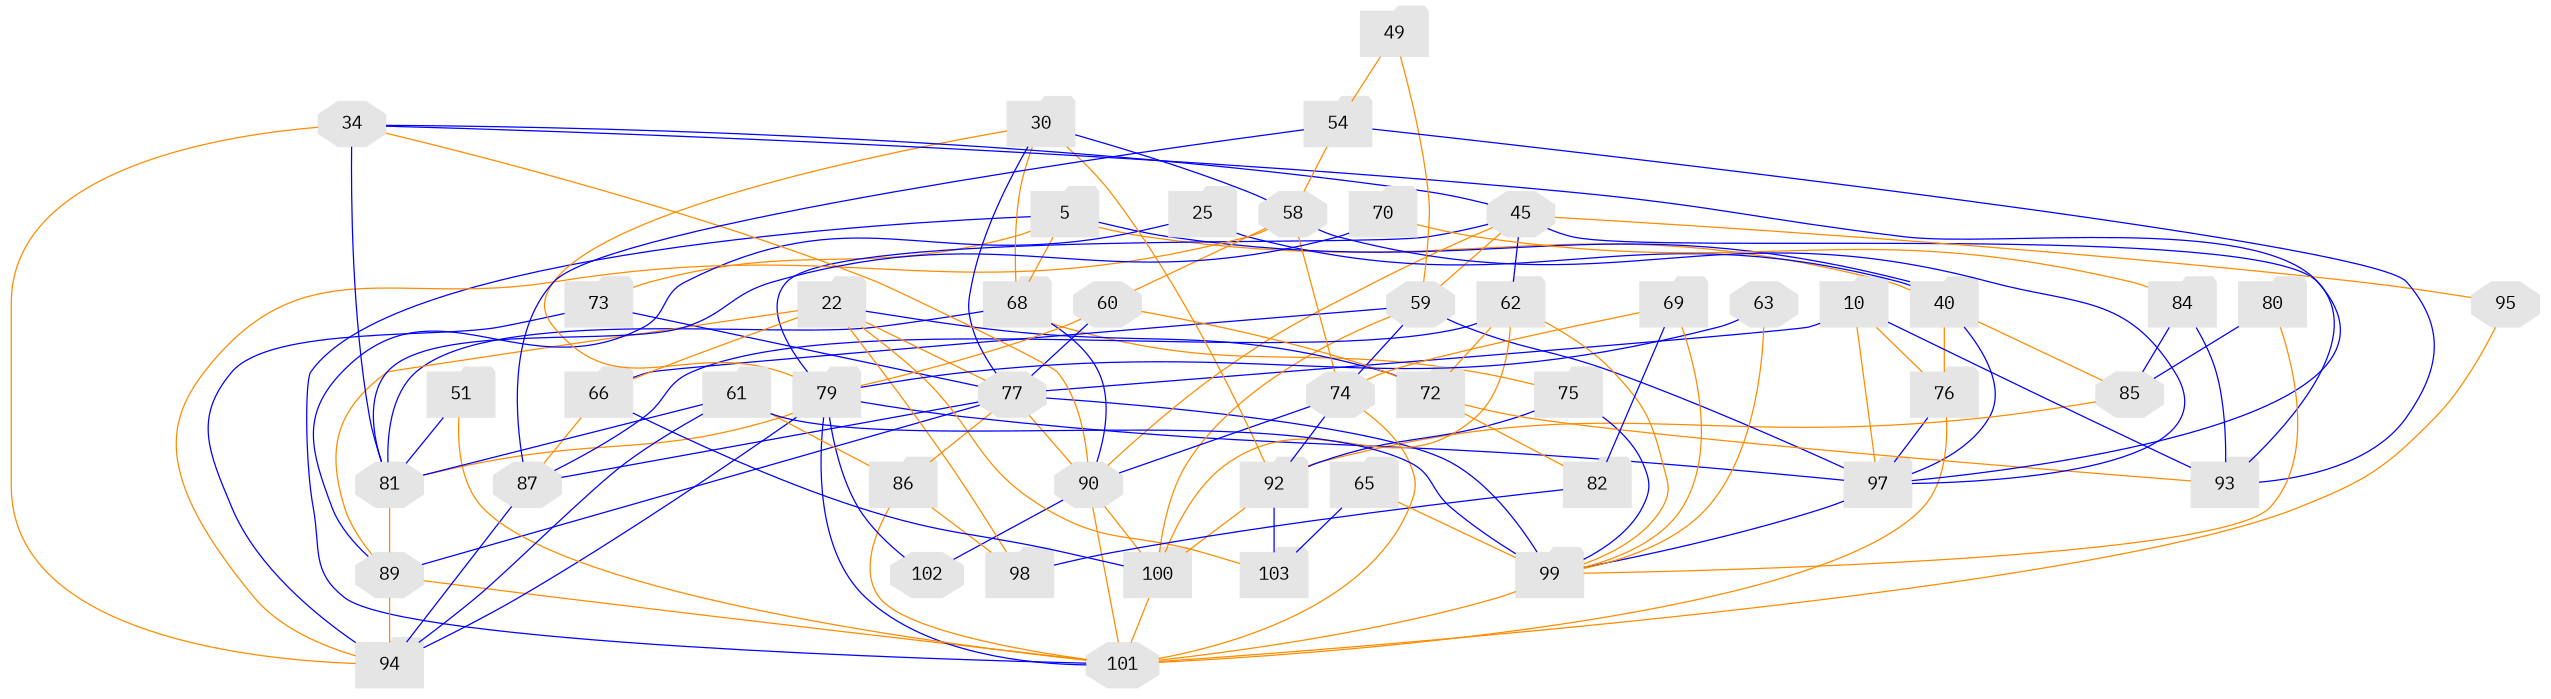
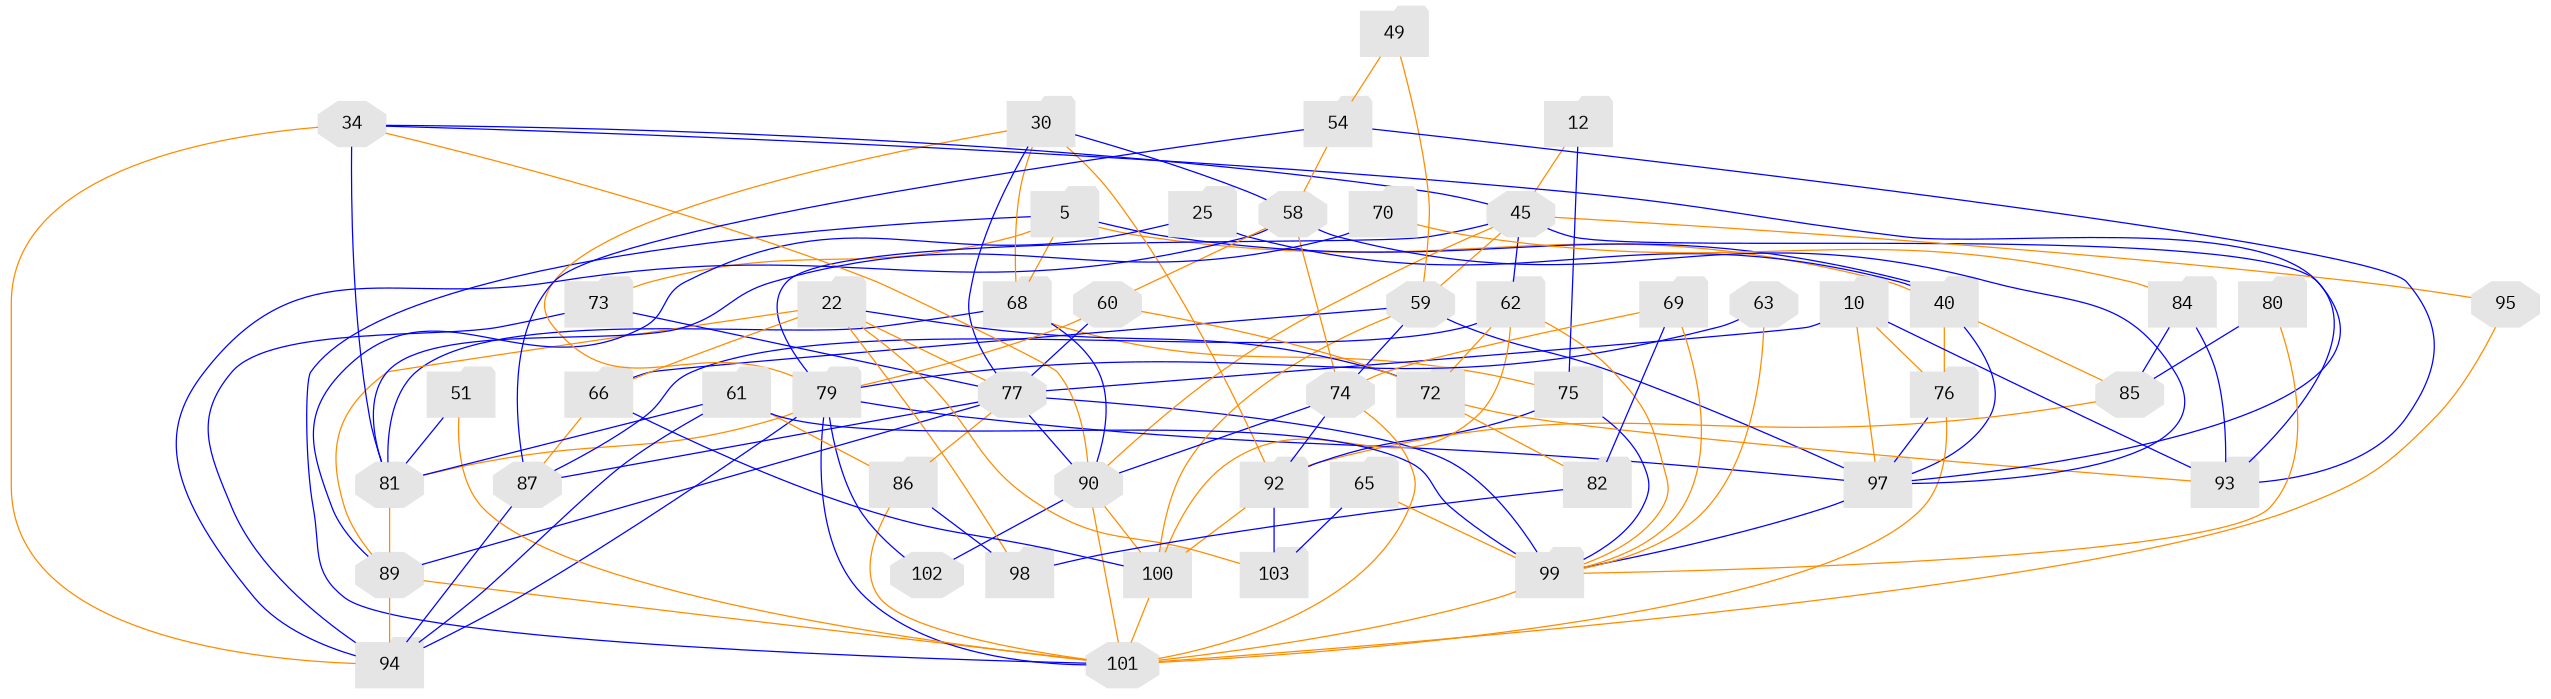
none -> (1578, 124)
(539, 283) -> (539, 283)
(1050, 440) -> (1050, 440)
(953, 523) -> (953, 523)
